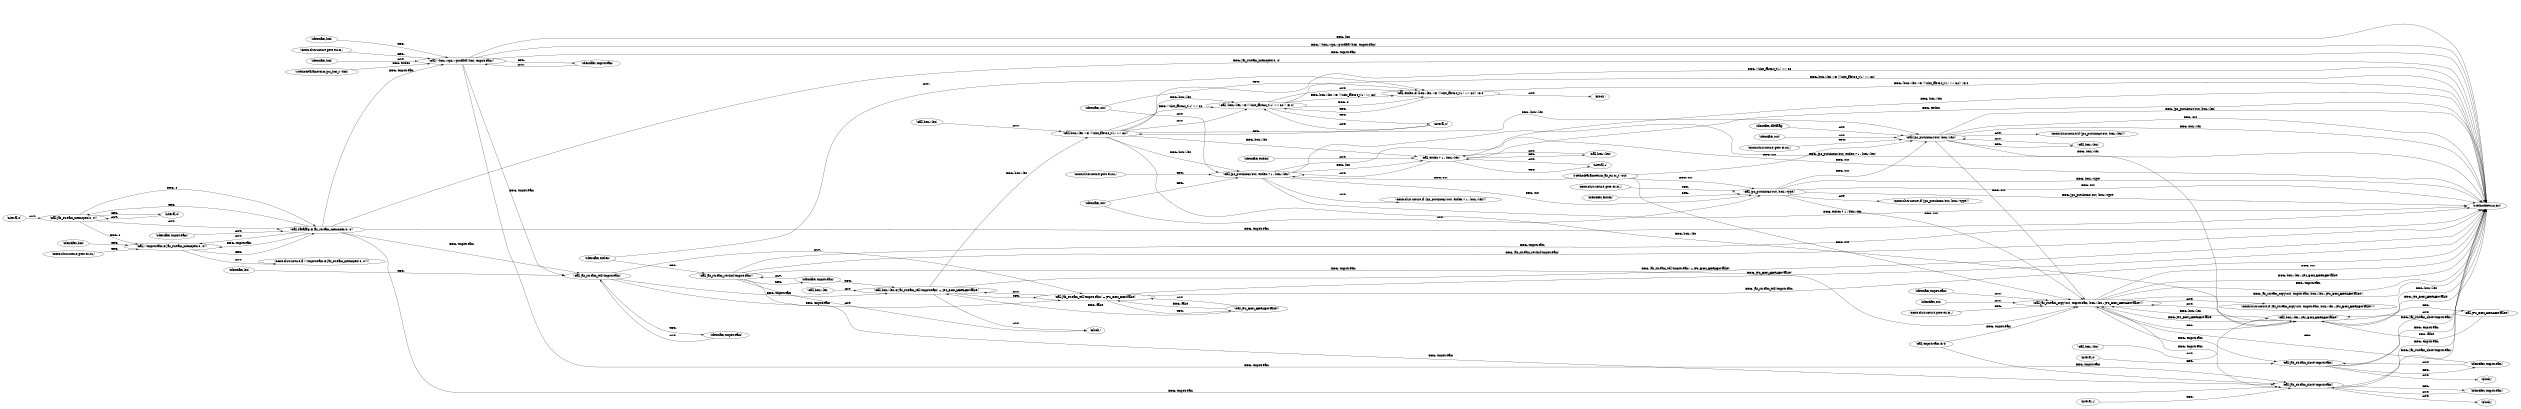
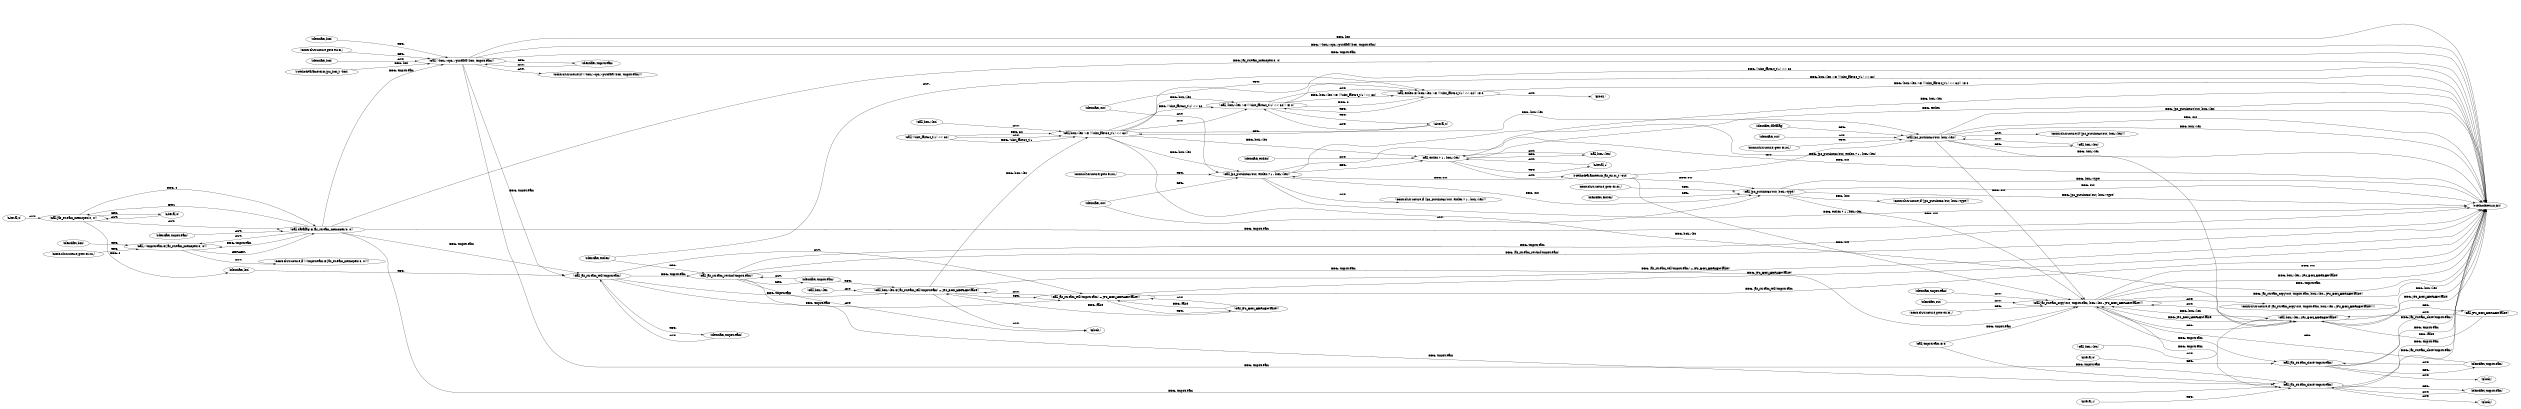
(401, 63) -> (401, 63)
none -> (598, 75)
(1843, 127) -> (1843, 127)
none -> (927, 137)
(1769, 155) -> (1769, 155)
(1343, 165) -> (1343, 165)
(1368, 176) -> (1504, 177)
(1855, 176) -> none
(1843, 196) -> (1843, 196)
(172, 205) -> (172, 205)
(107, 235) -> (143, 272)
(239, 252) -> (239, 252)
none -> (659, 276)
(1096, 297) -> (1096, 297)
